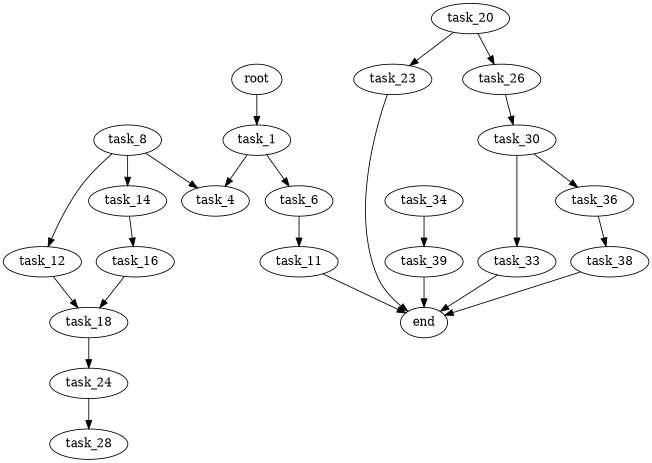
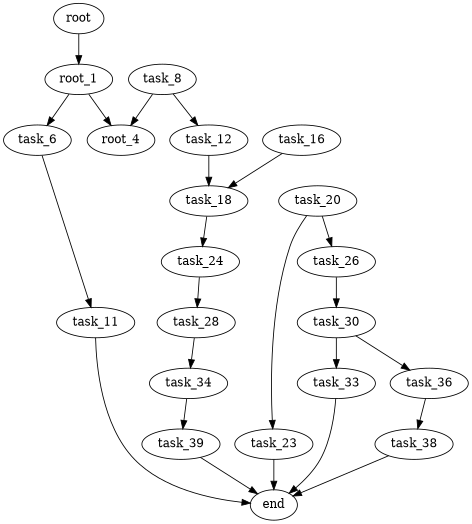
(257, 140) -> (79, 79)
(128, 201) -> none
(215, 201) -> (121, 140)
none -> (193, 349)
